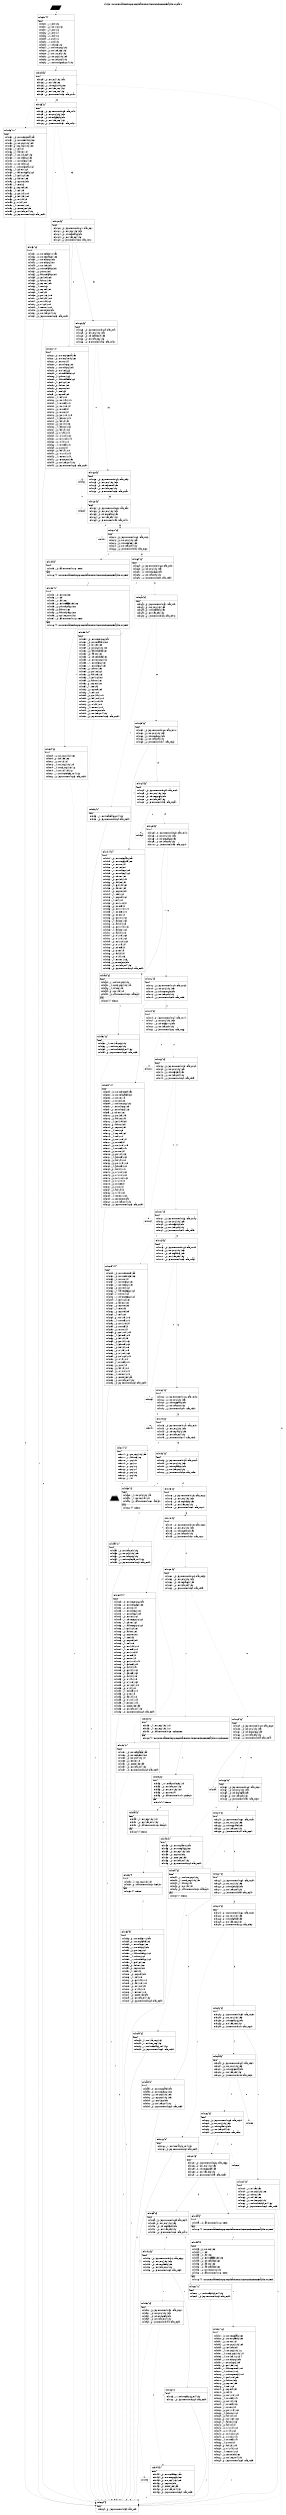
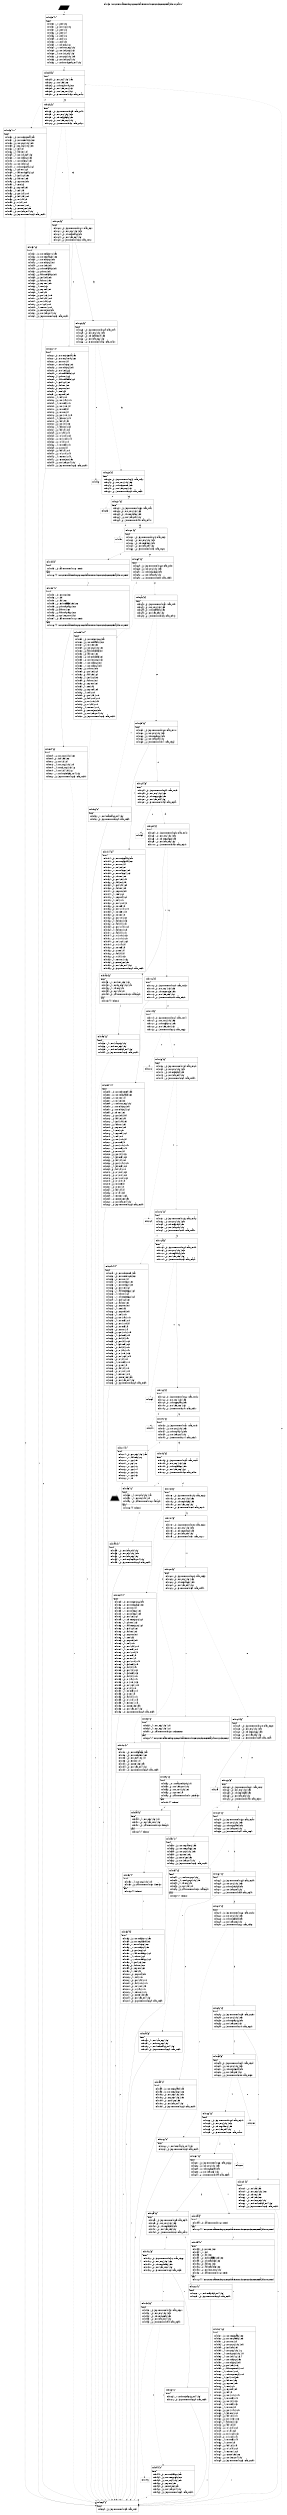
(81, 496) -> (109, 501)
